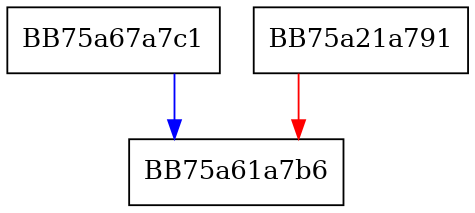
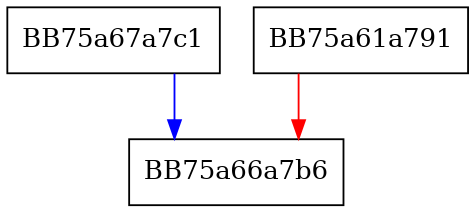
(361, 40) -> (361, 40)
(236, 172) -> (236, 172)
